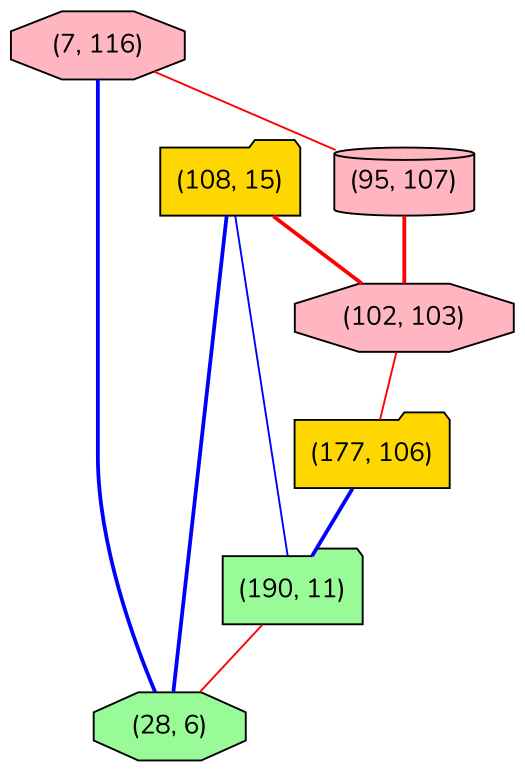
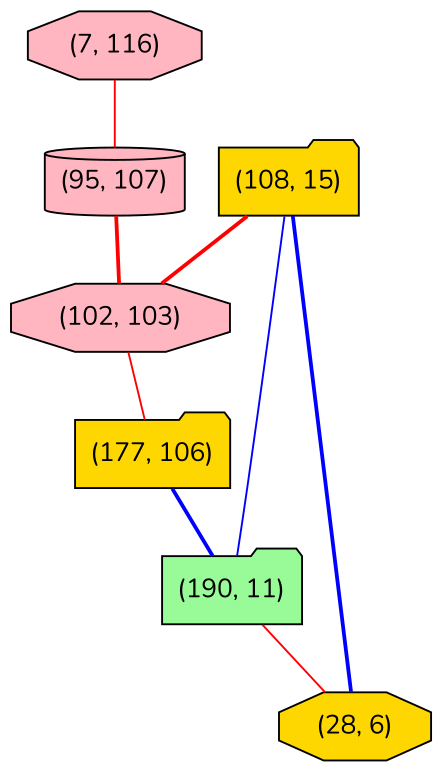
(98, 390) -> none
(170, 726) -> (355, 726)
